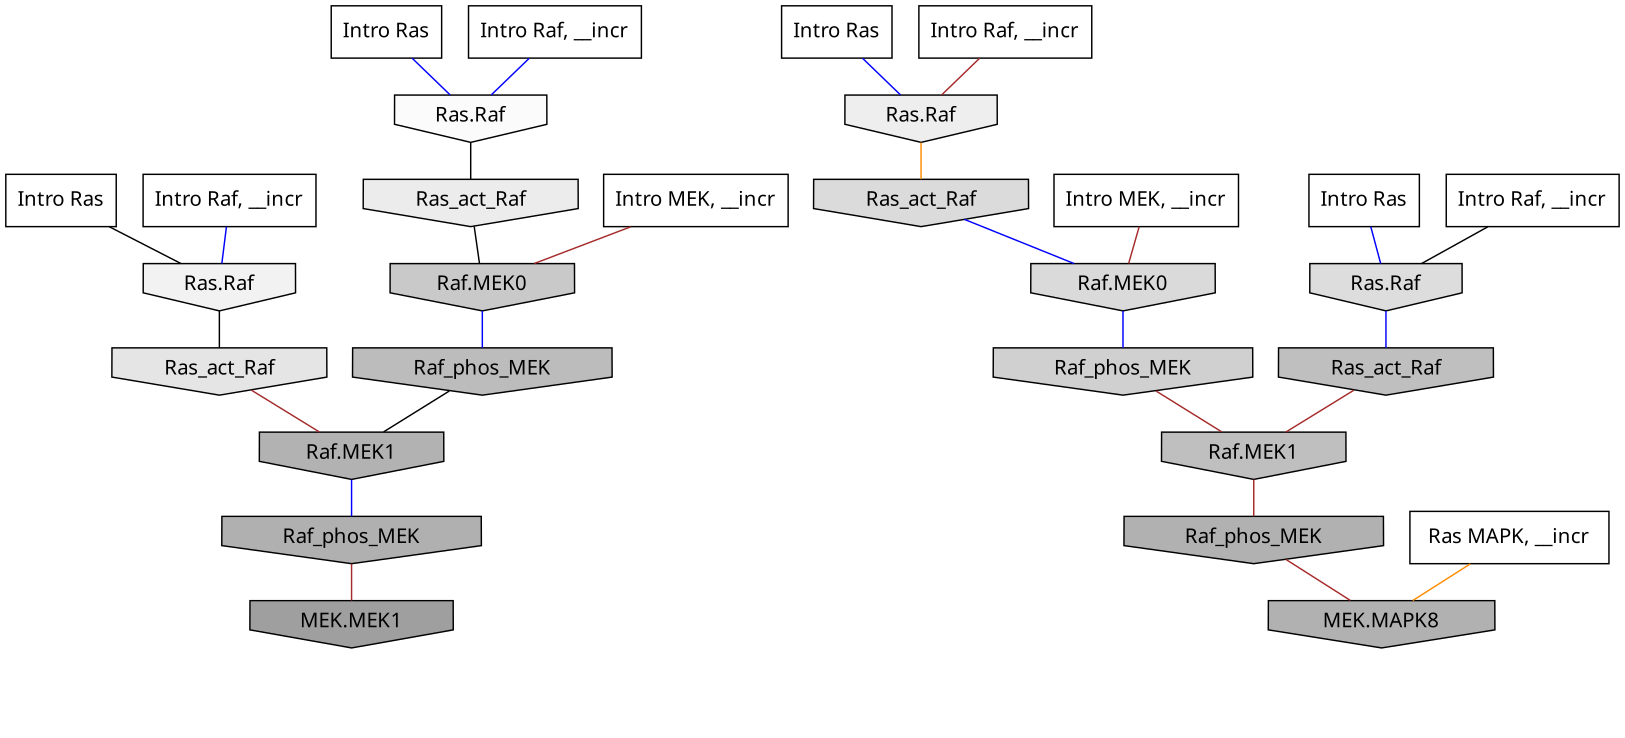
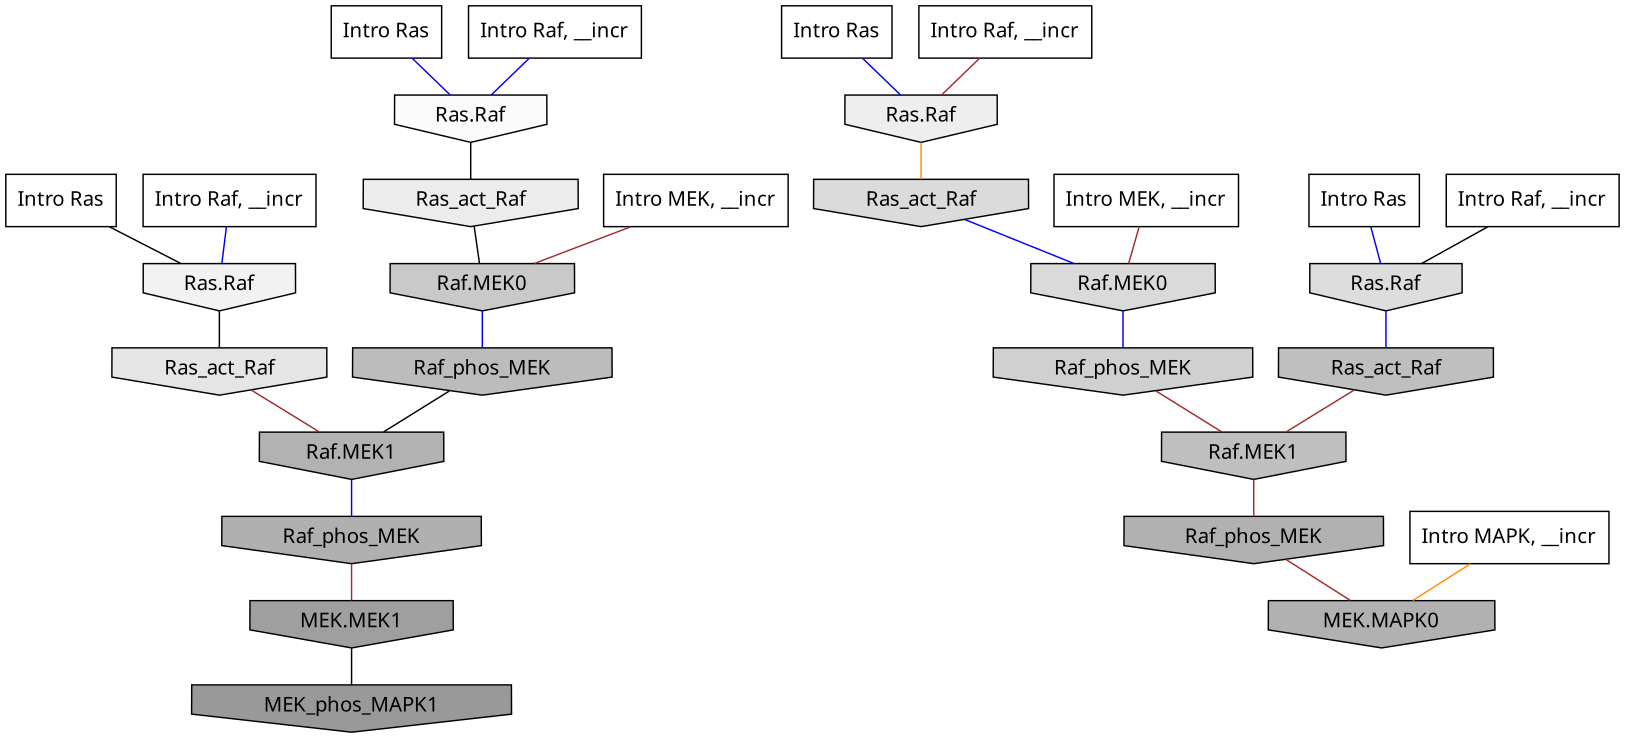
(1509, 538) -> (1509, 538)
(1382, 622) -> (1382, 622)
none -> (352, 706)
